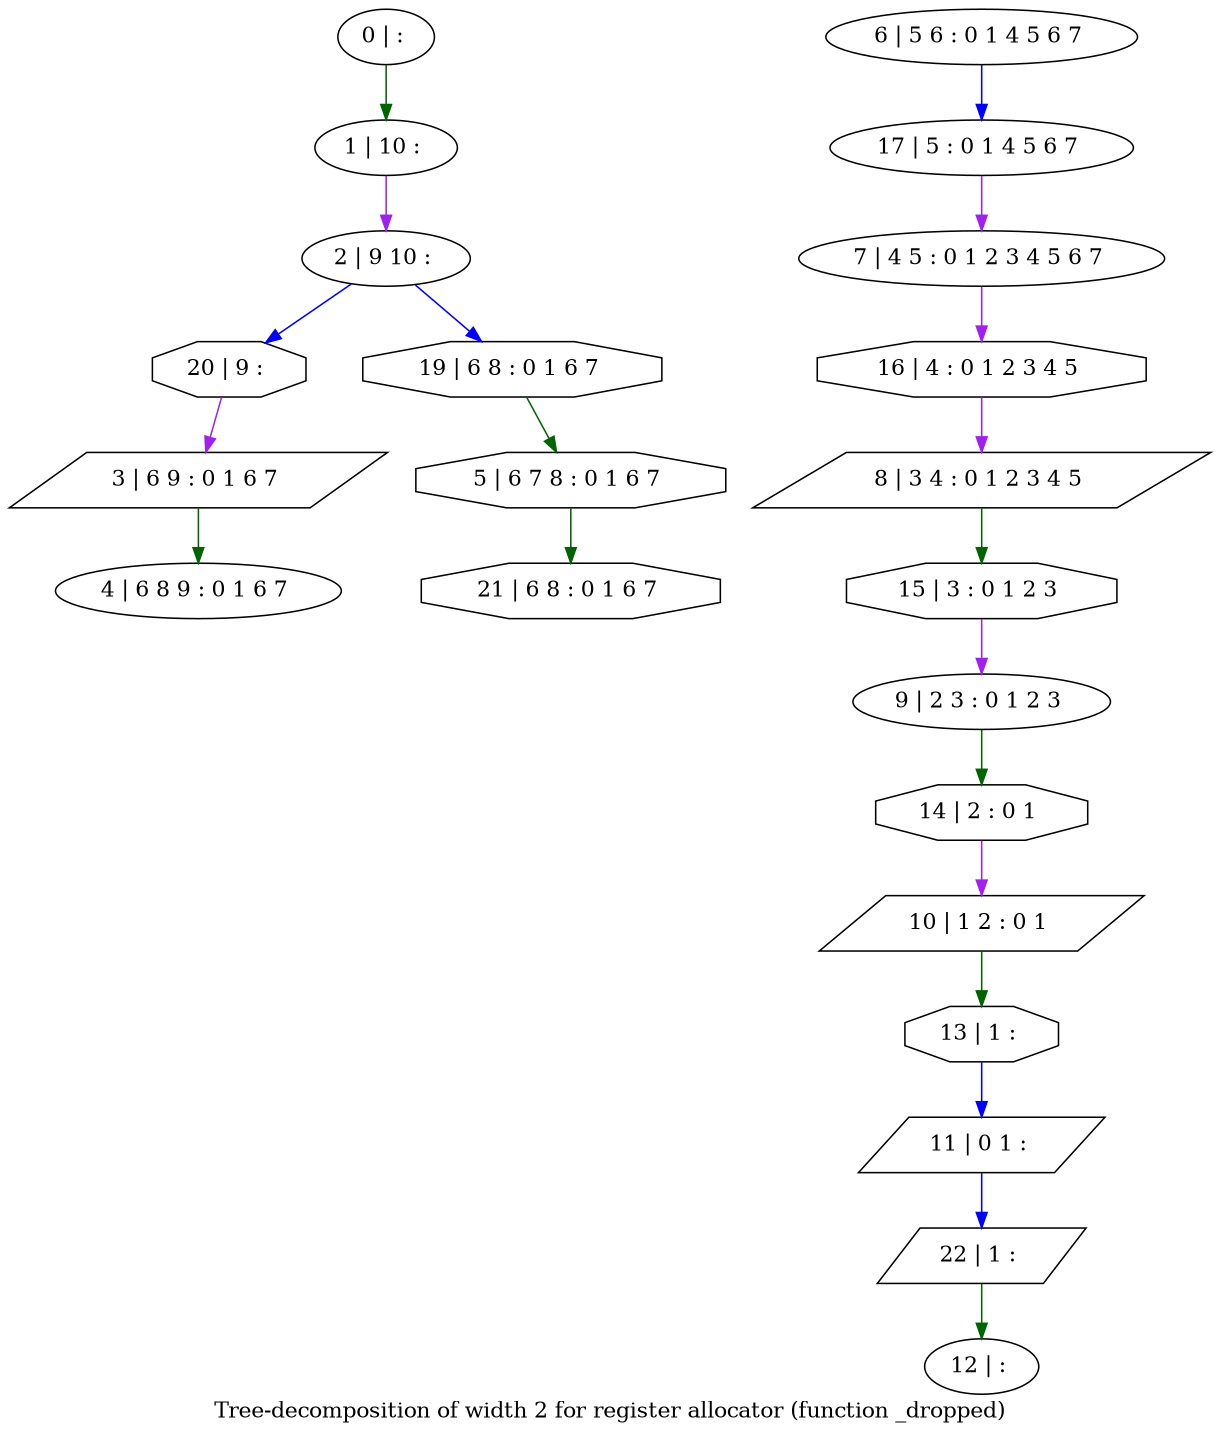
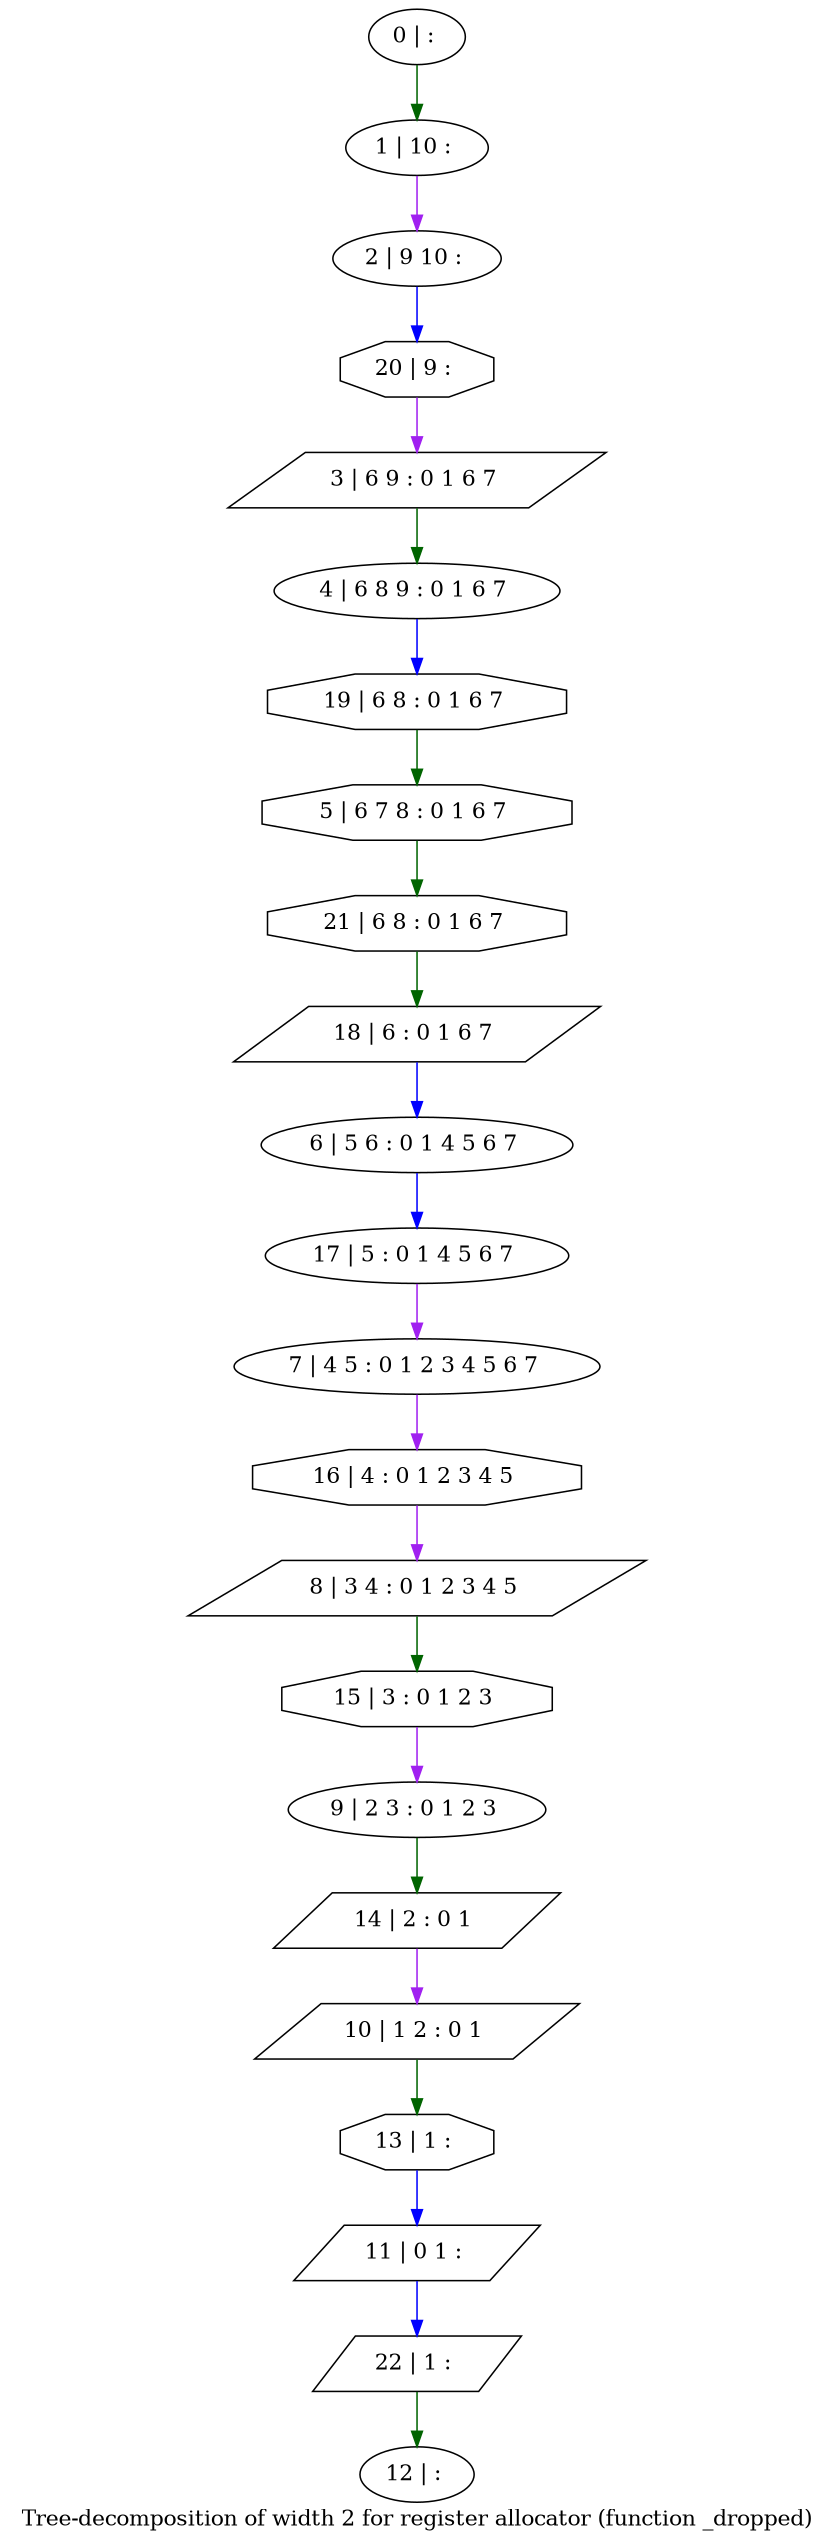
(443, 308) -> (417, 639)
(982, 813) -> (417, 1921)
none -> (417, 1034)
